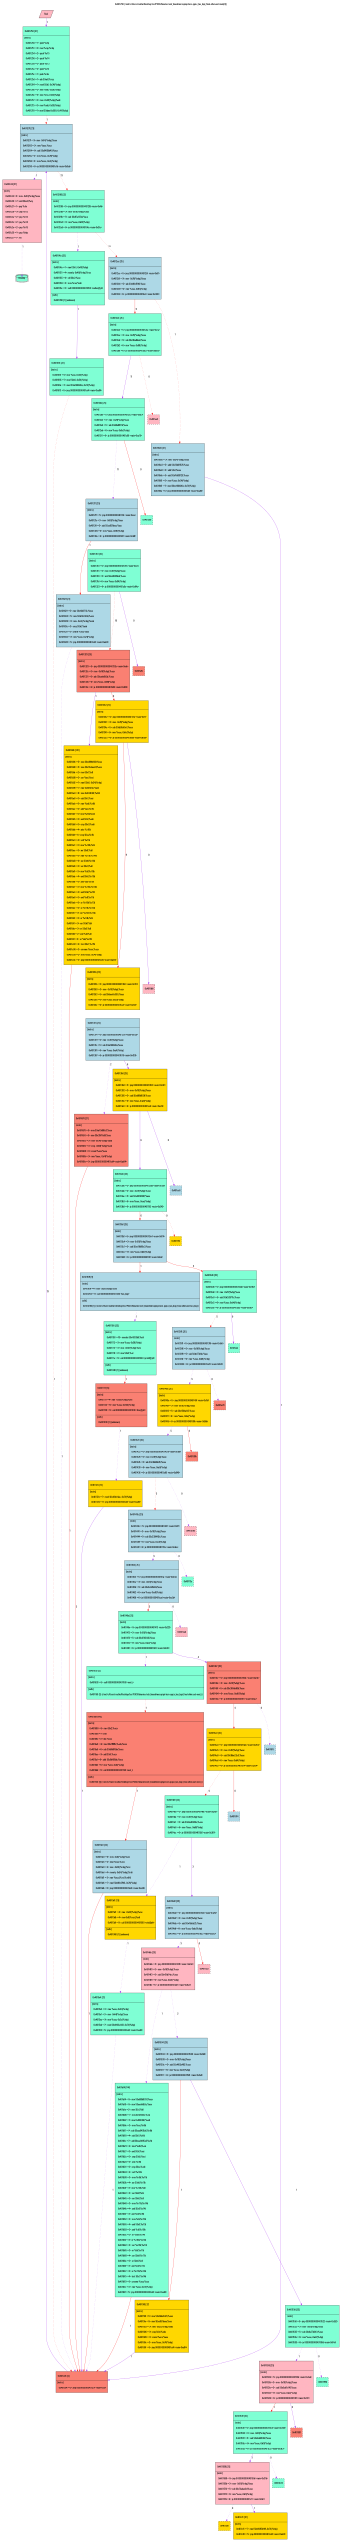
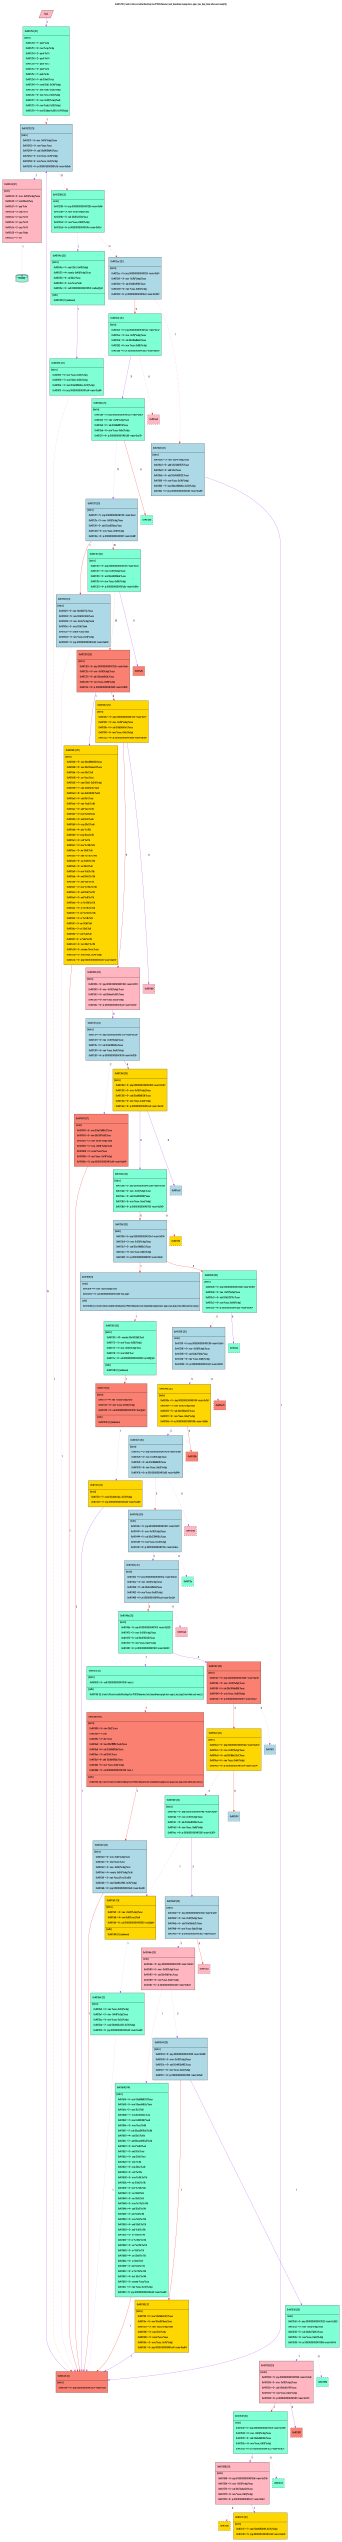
none -> (113, 544)
(113, 989) -> (113, 989)
none -> (113, 1013)
(136, 1315) -> (136, 1315)
